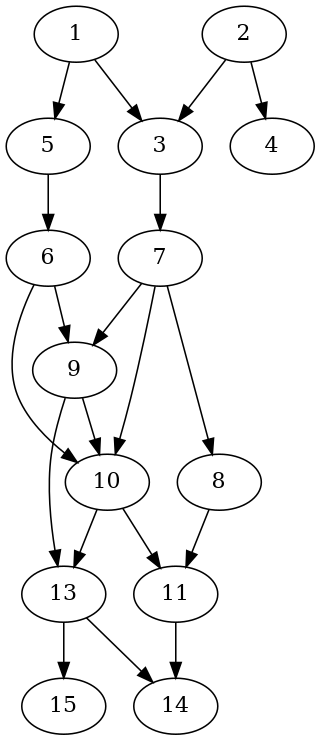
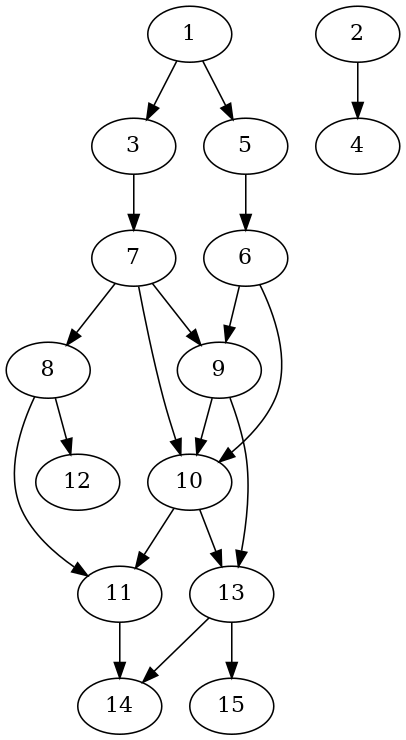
(207, 84) -> none
none -> (78, 482)
